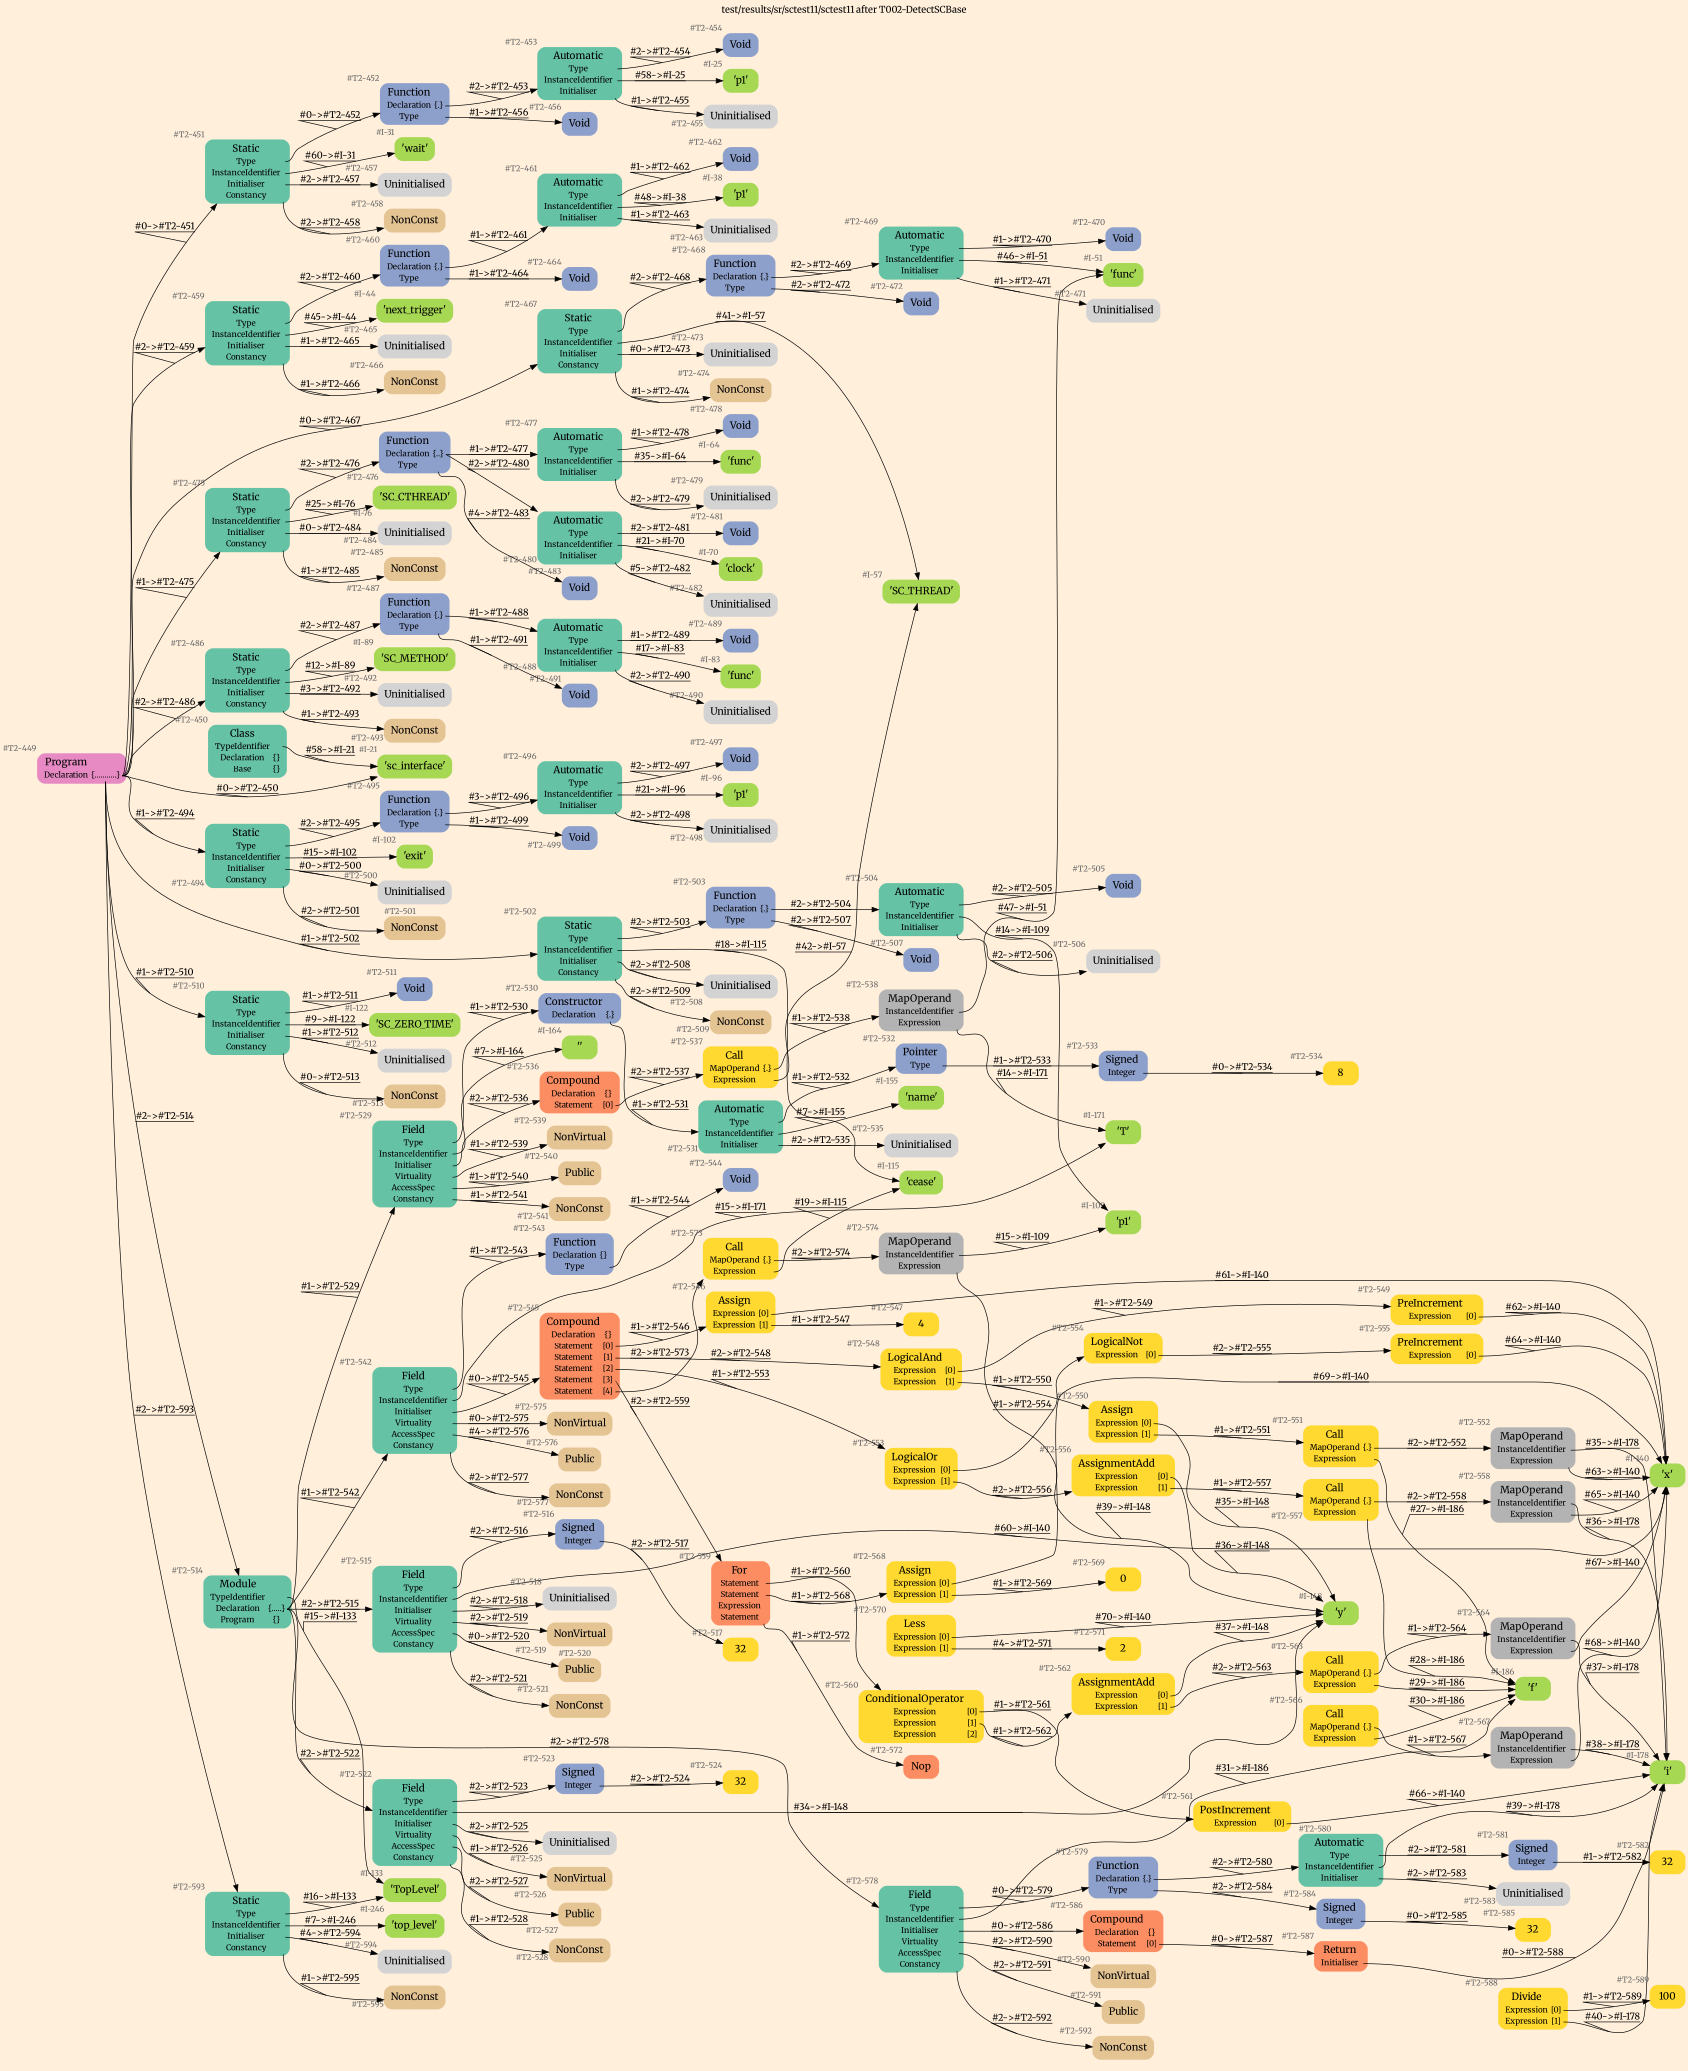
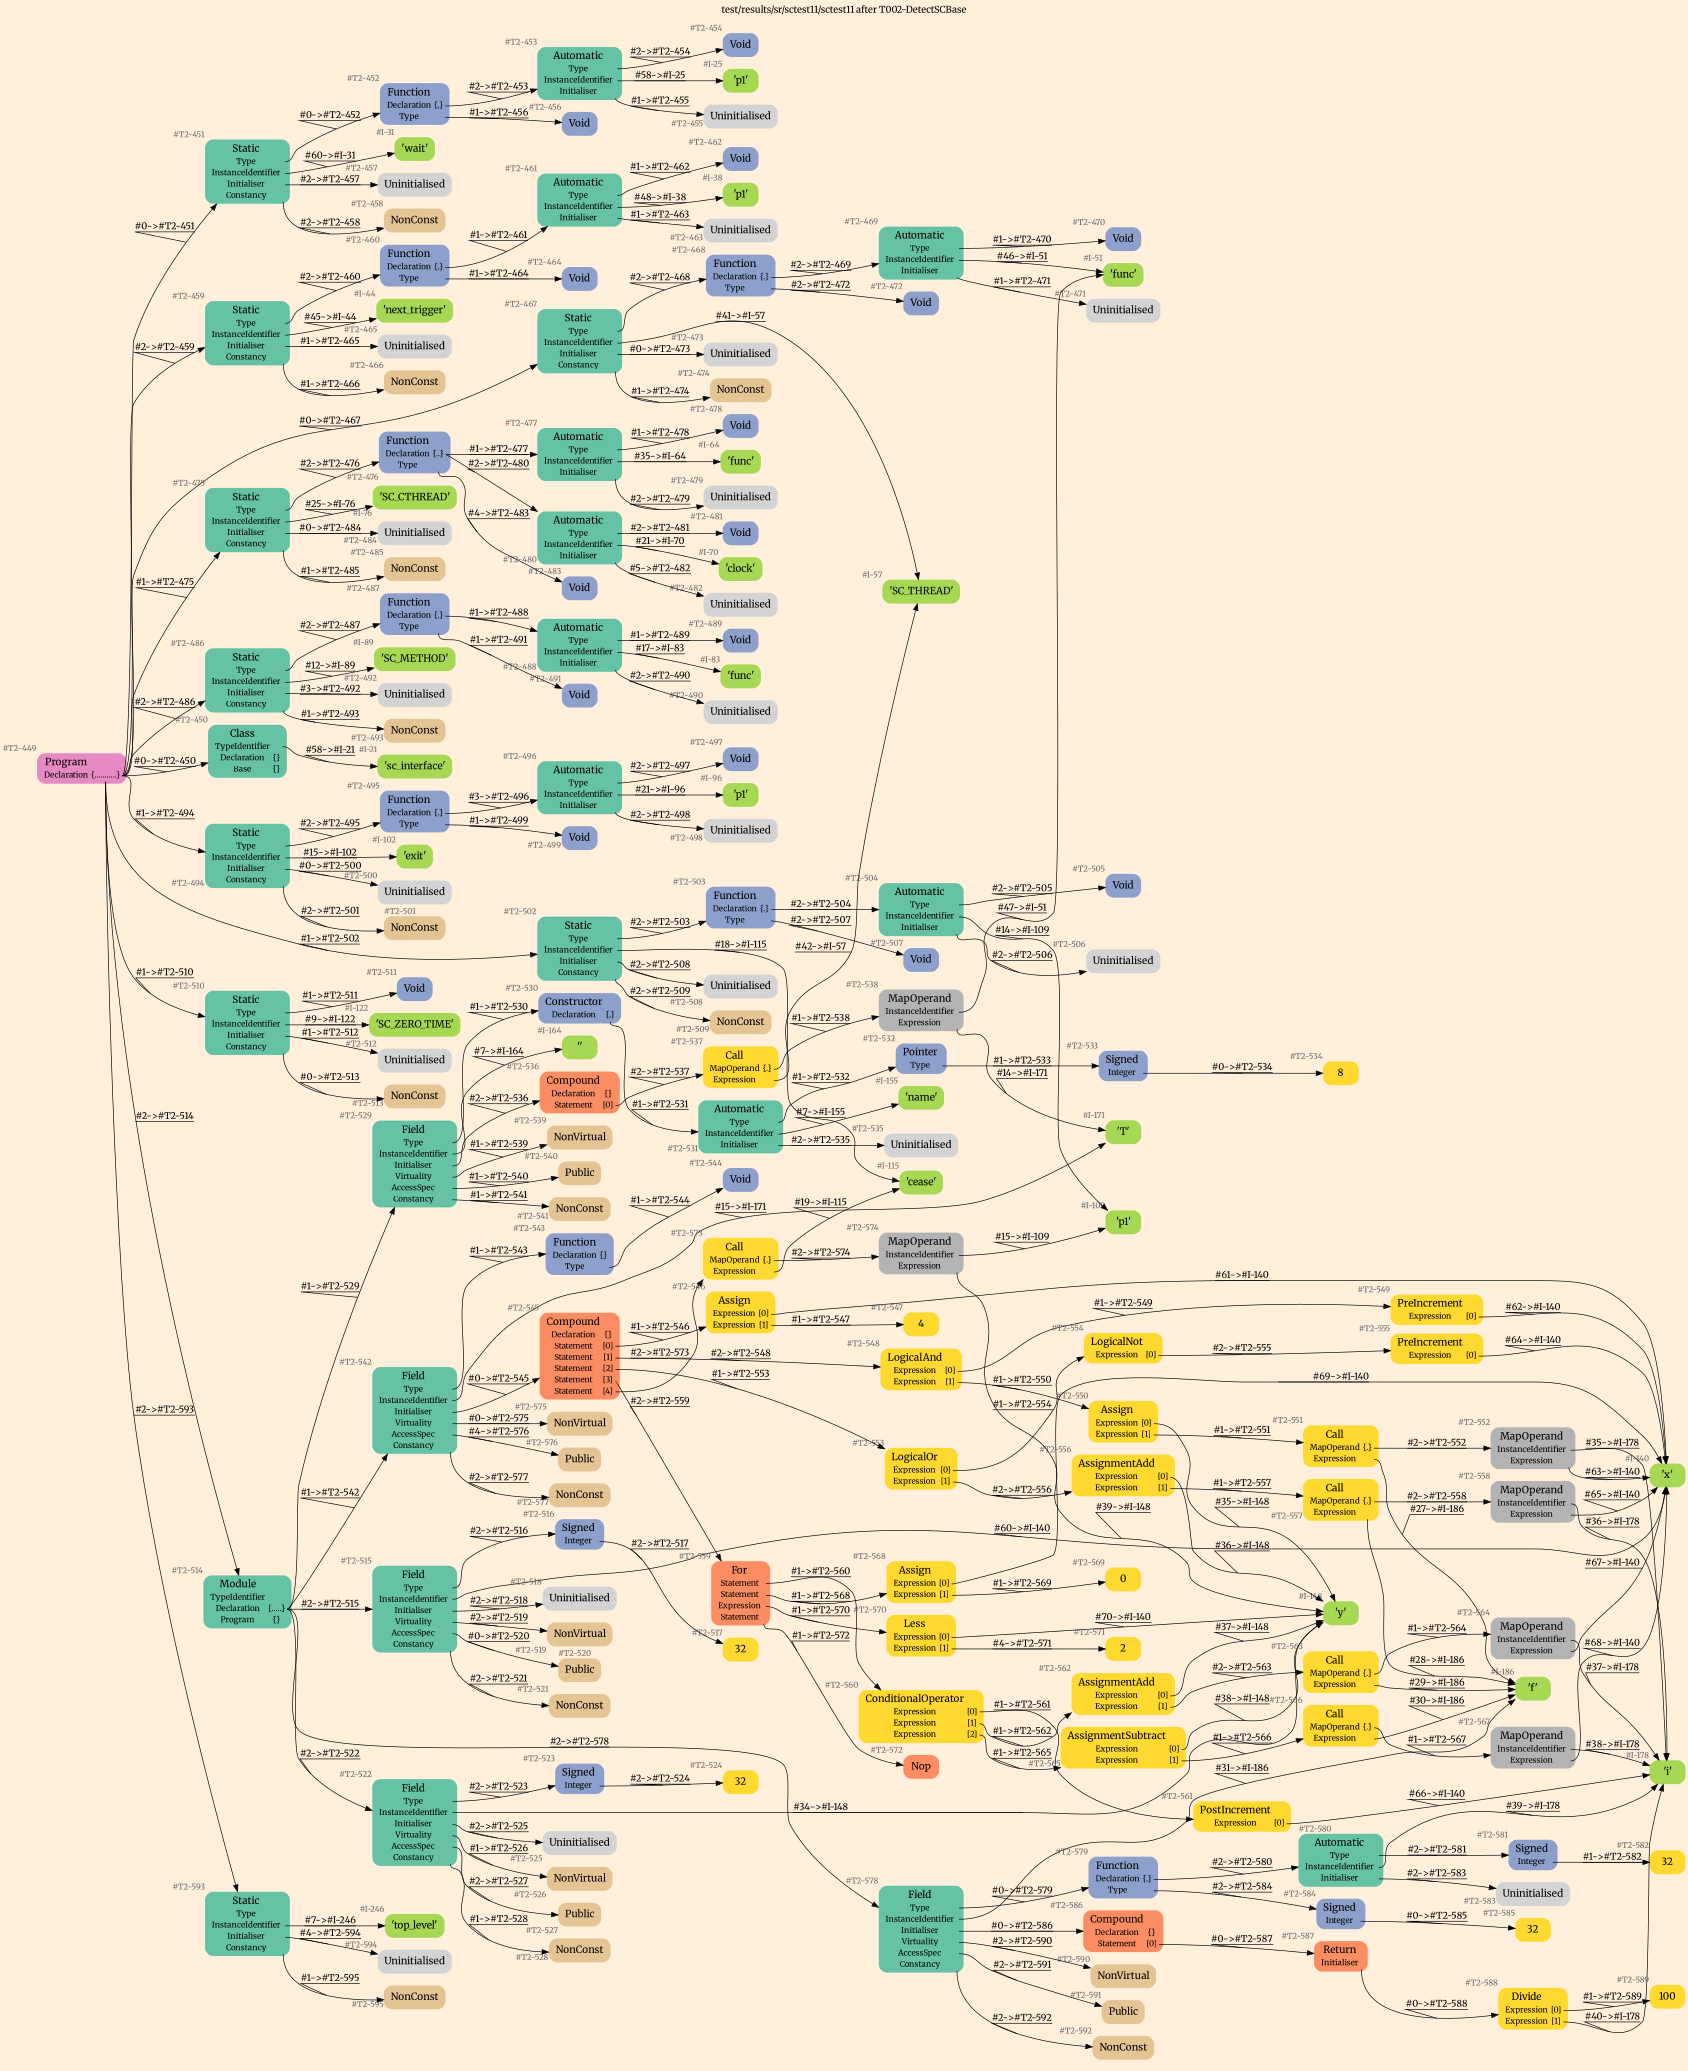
(246, 797) -> (162, 772)
none -> (822, 1623)
none -> (1123, 1748)
(415, 1890) -> none
(1565, 1962) -> (1414, 2016)
